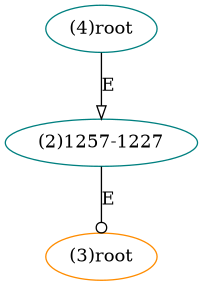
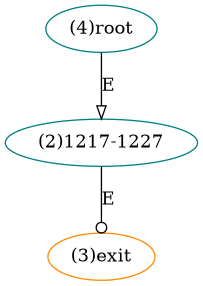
(101, 143) -> (101, 143)
(101, 257) -> (101, 257)
